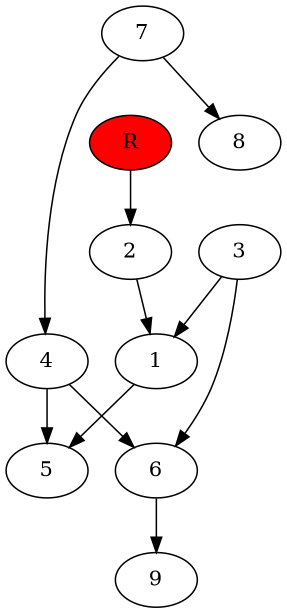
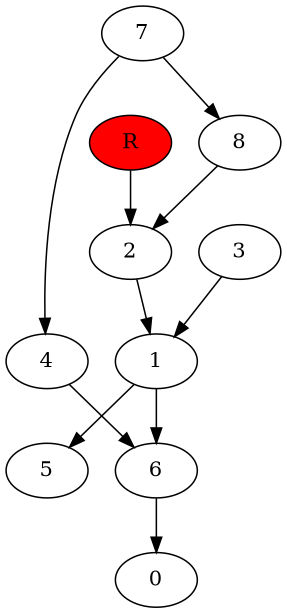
none -> (191, 192)
(221, 360) -> (156, 409)
(47, 409) -> none
(156, 580) -> (156, 580)
